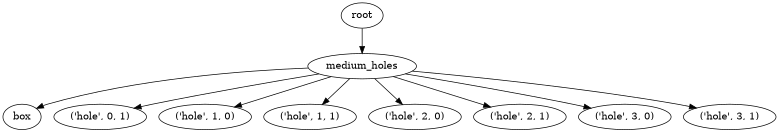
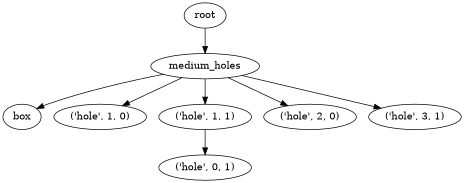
(230, 89) -> (205, 139)
(520, 117) -> none
(625, 117) -> none
